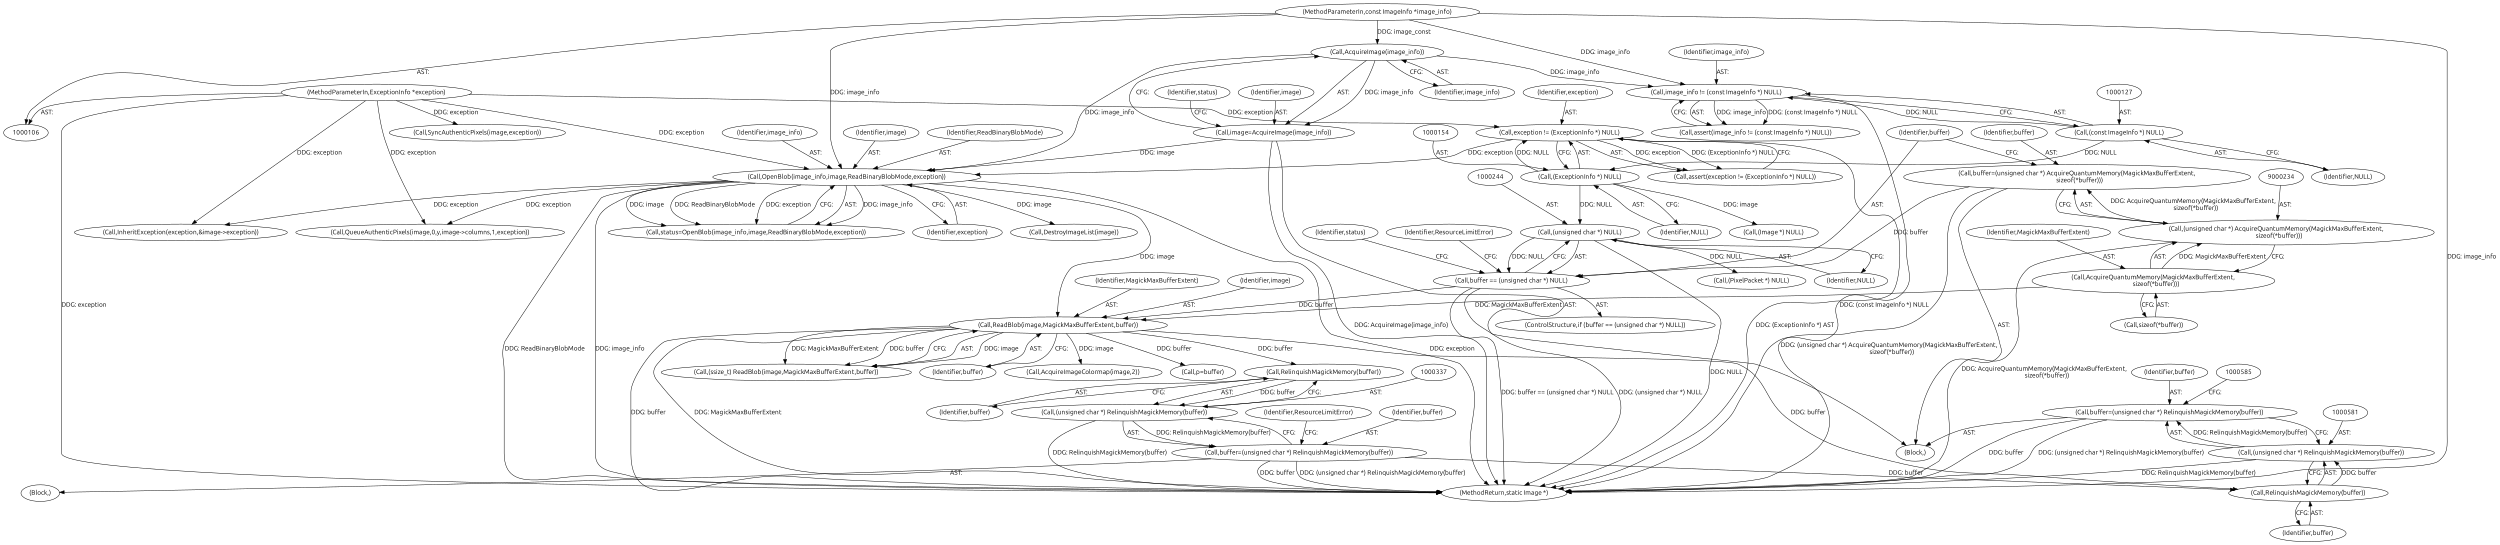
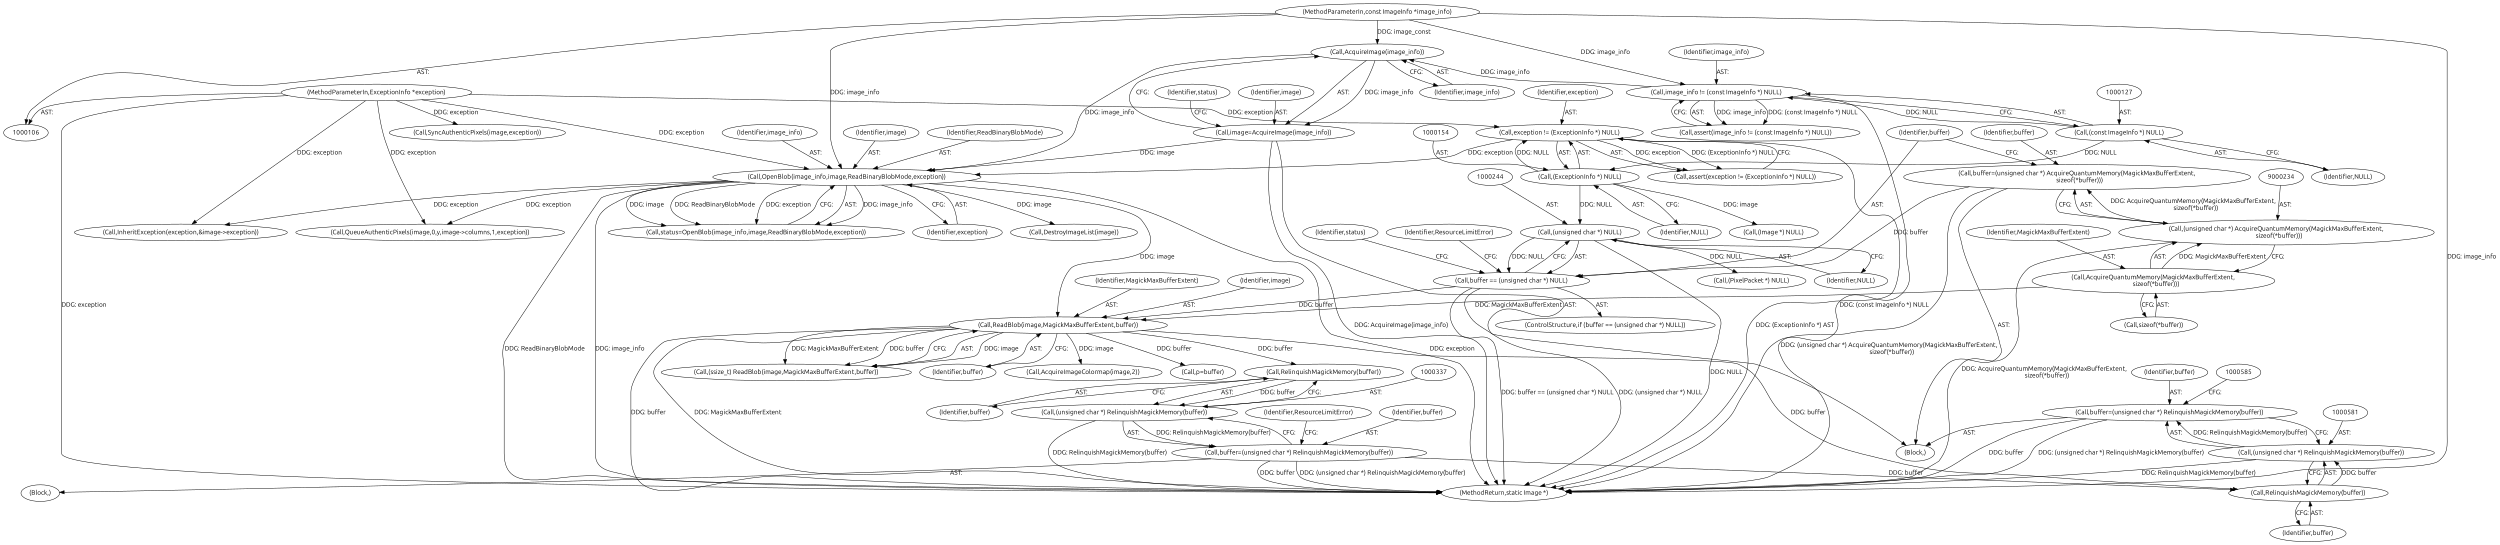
(1542, 73) -> (1532, 81)
(1566, 153) -> (1566, 153)
